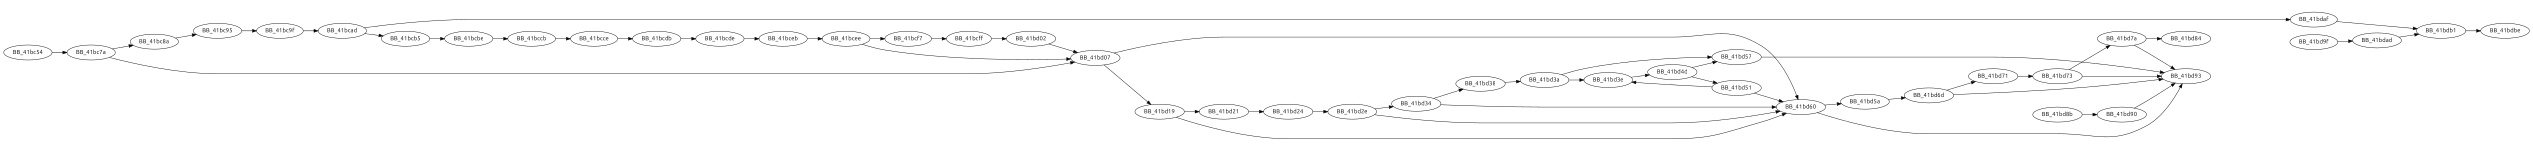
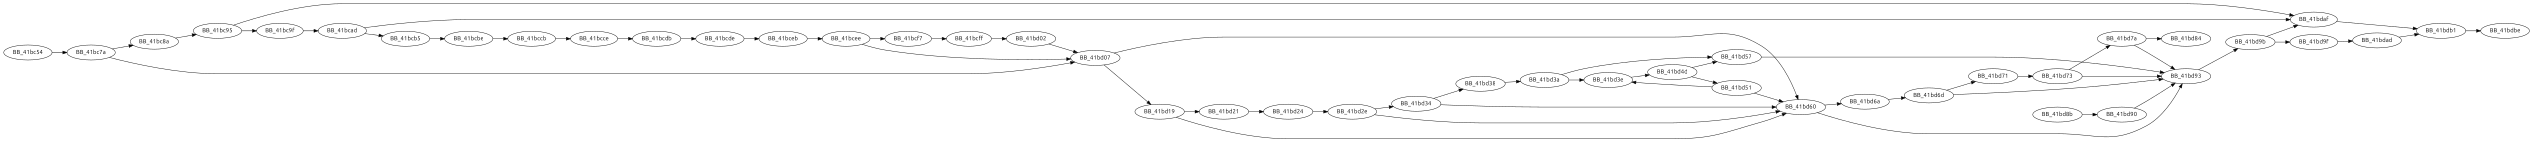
none -> (1261, 4)
none -> (2250, 42)
(1865, 102) -> (1865, 102)
